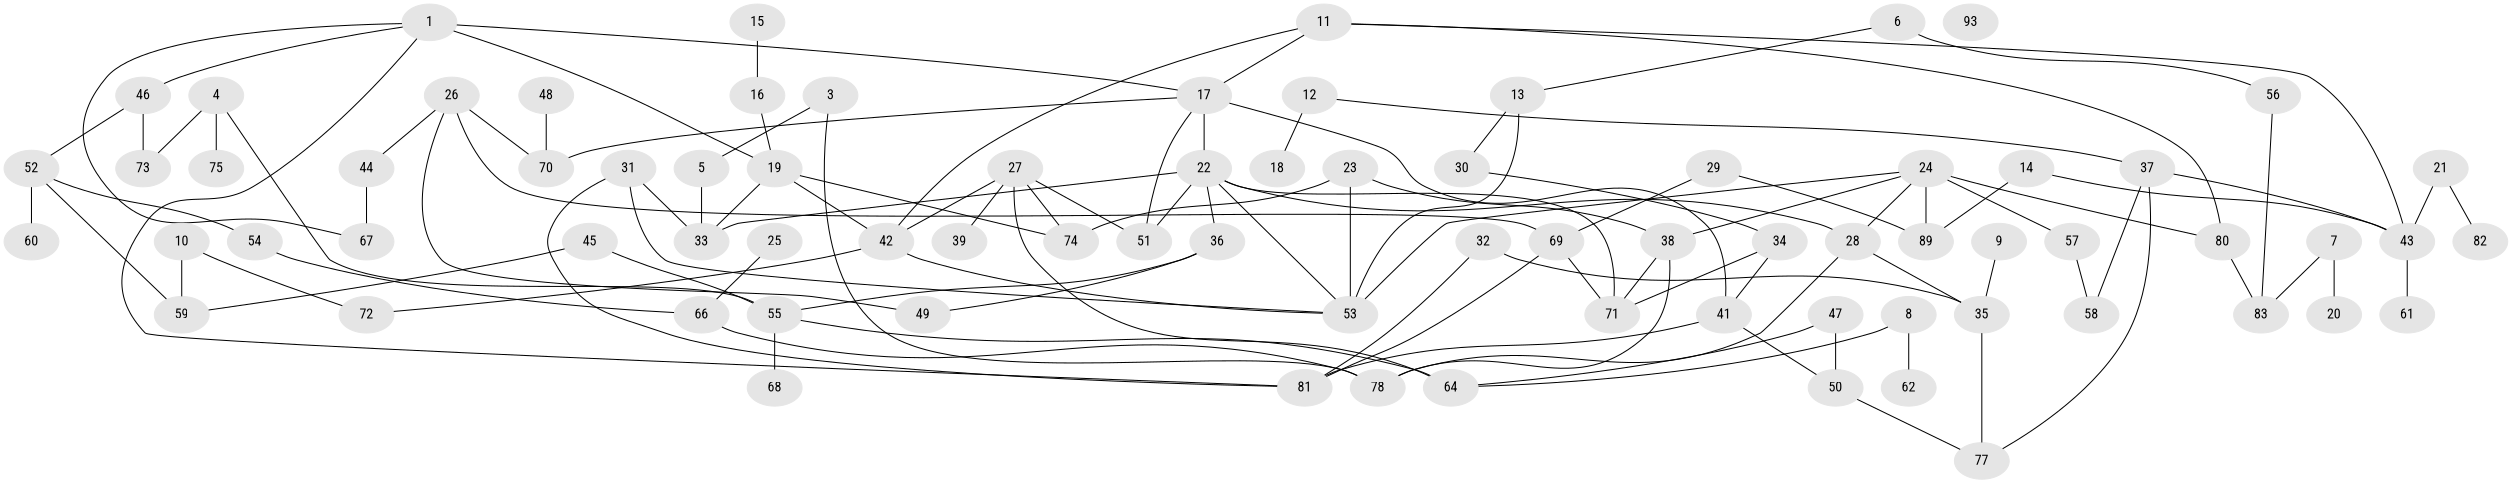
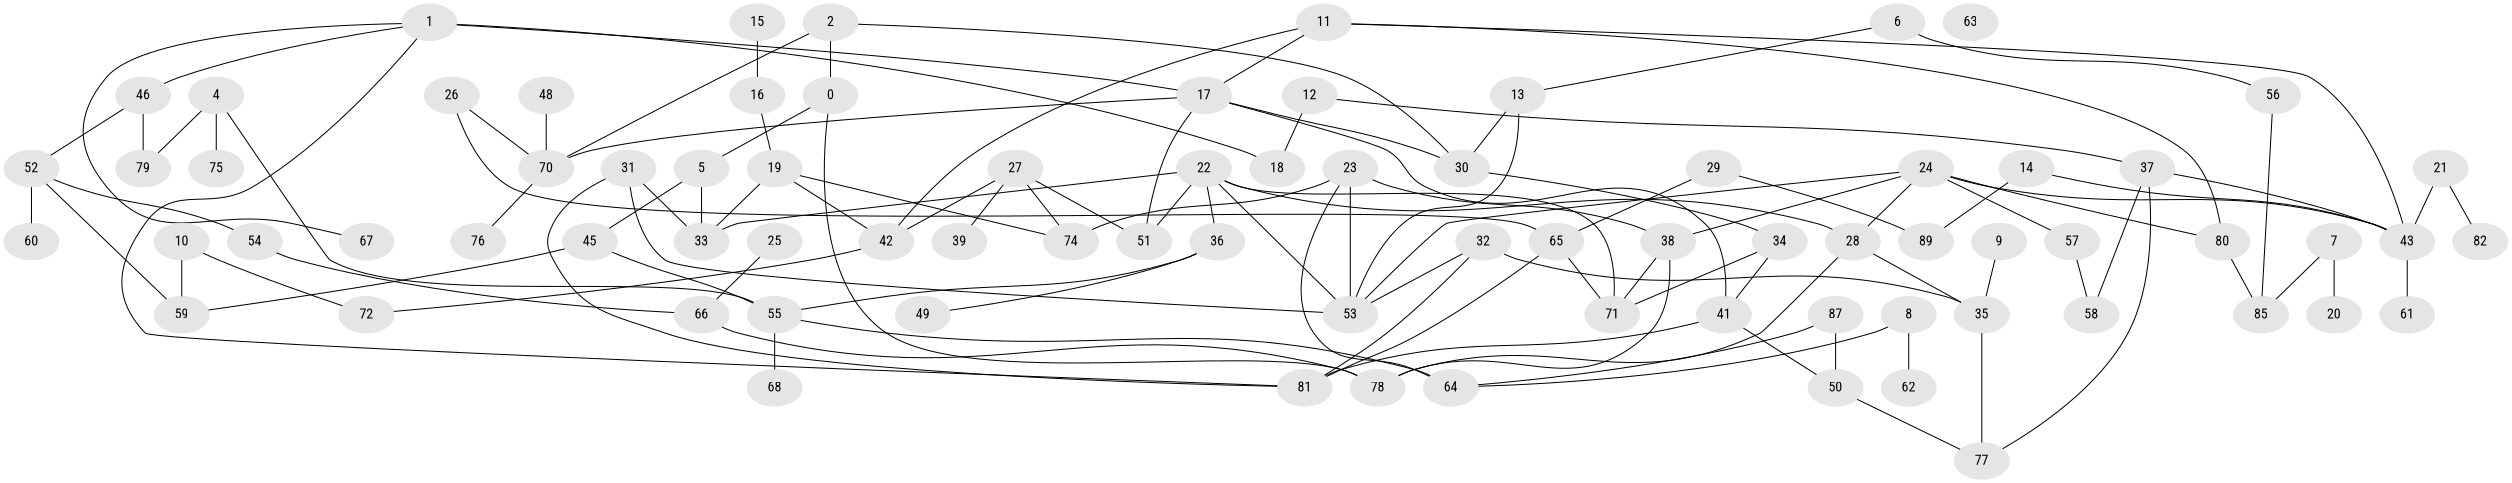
none -> (830, 22)
(1971, 22) -> (1971, 22)
(606, 87) -> (861, 65)
(830, 95) -> (830, 95)
(1204, 132) -> (1351, 131)
(143, 169) -> (143, 169)
(367, 169) -> none
none -> (651, 202)
(1926, 205) -> (2158, 200)
none -> (478, 242)
(1556, 242) -> (1556, 242)
(515, 279) -> none
(1113, 297) -> (1417, 278)
(1836, 315) -> (1836, 315)
(2261, 315) -> (2261, 315)
(1147, 330) -> (1307, 319)
